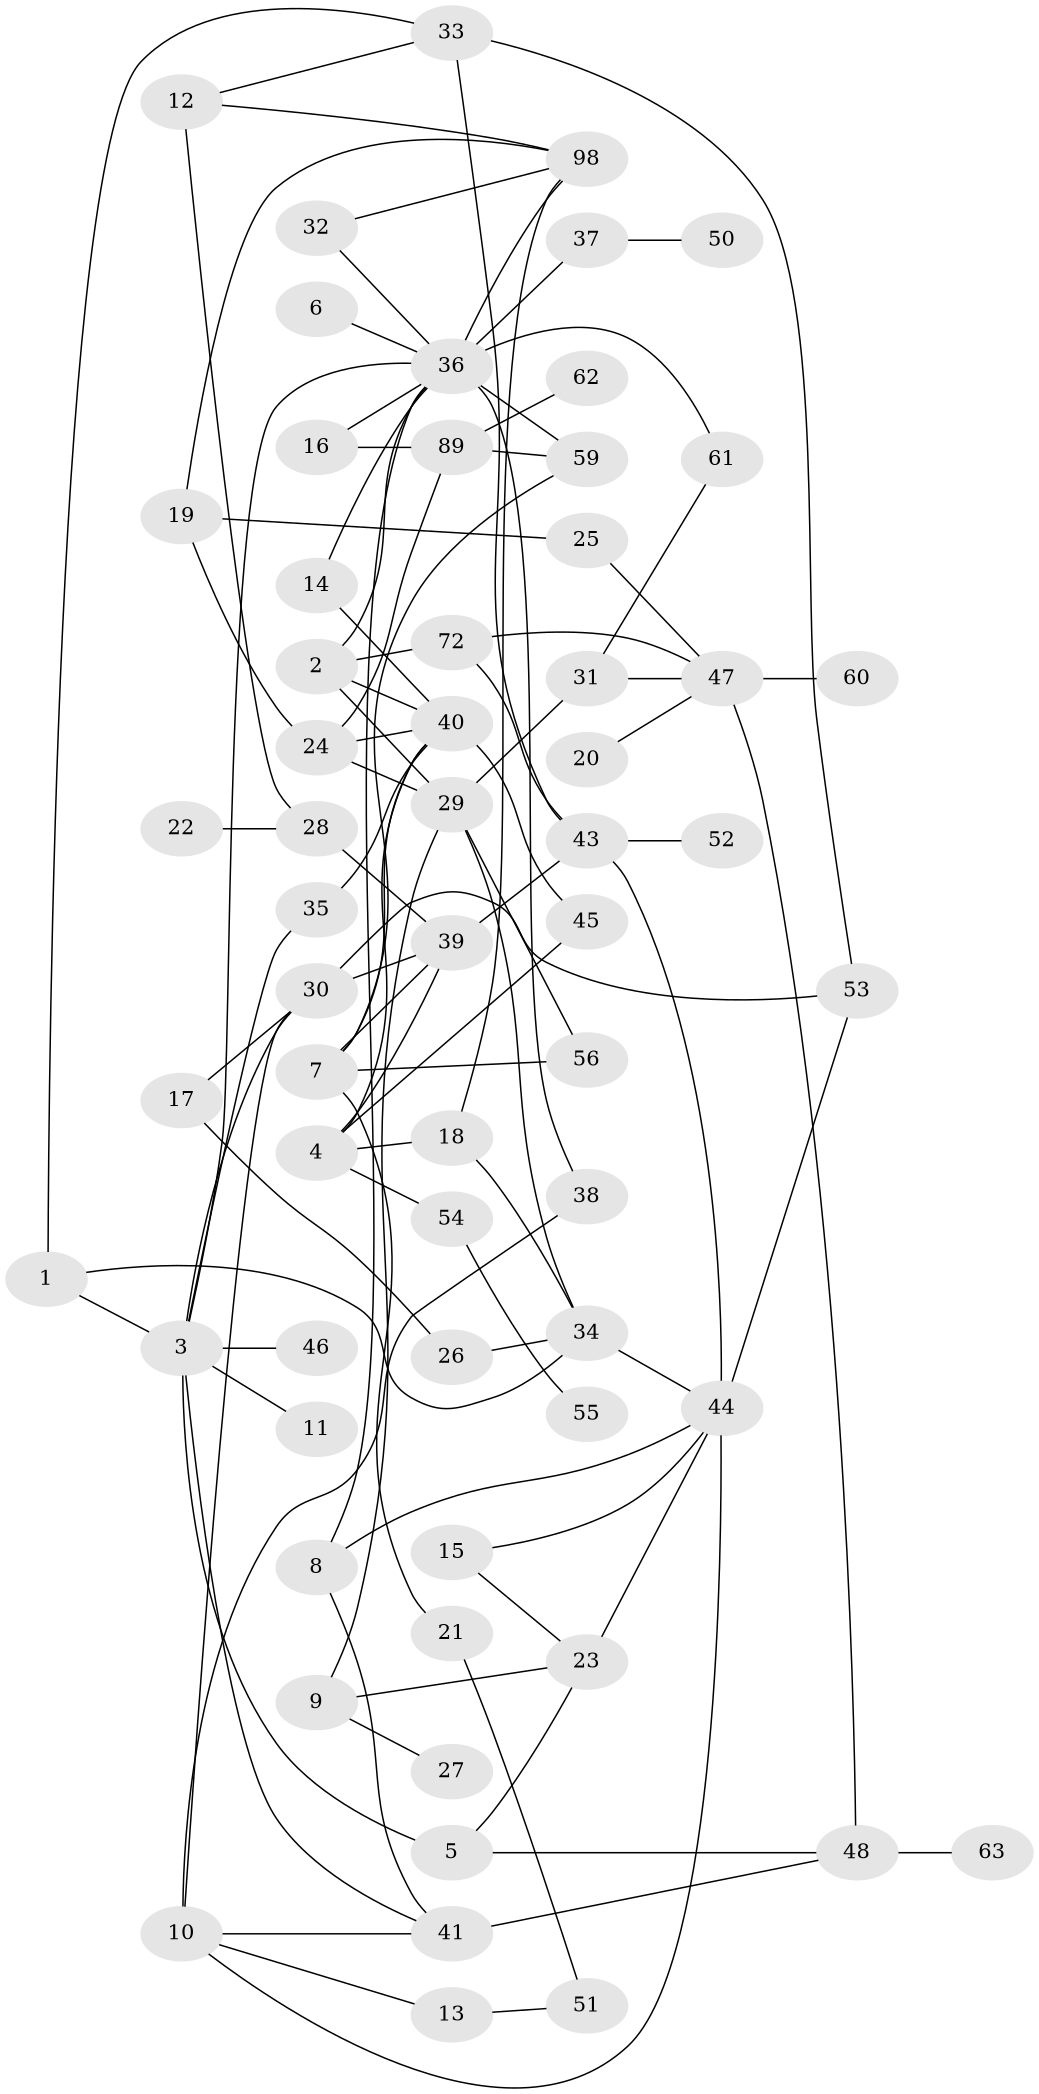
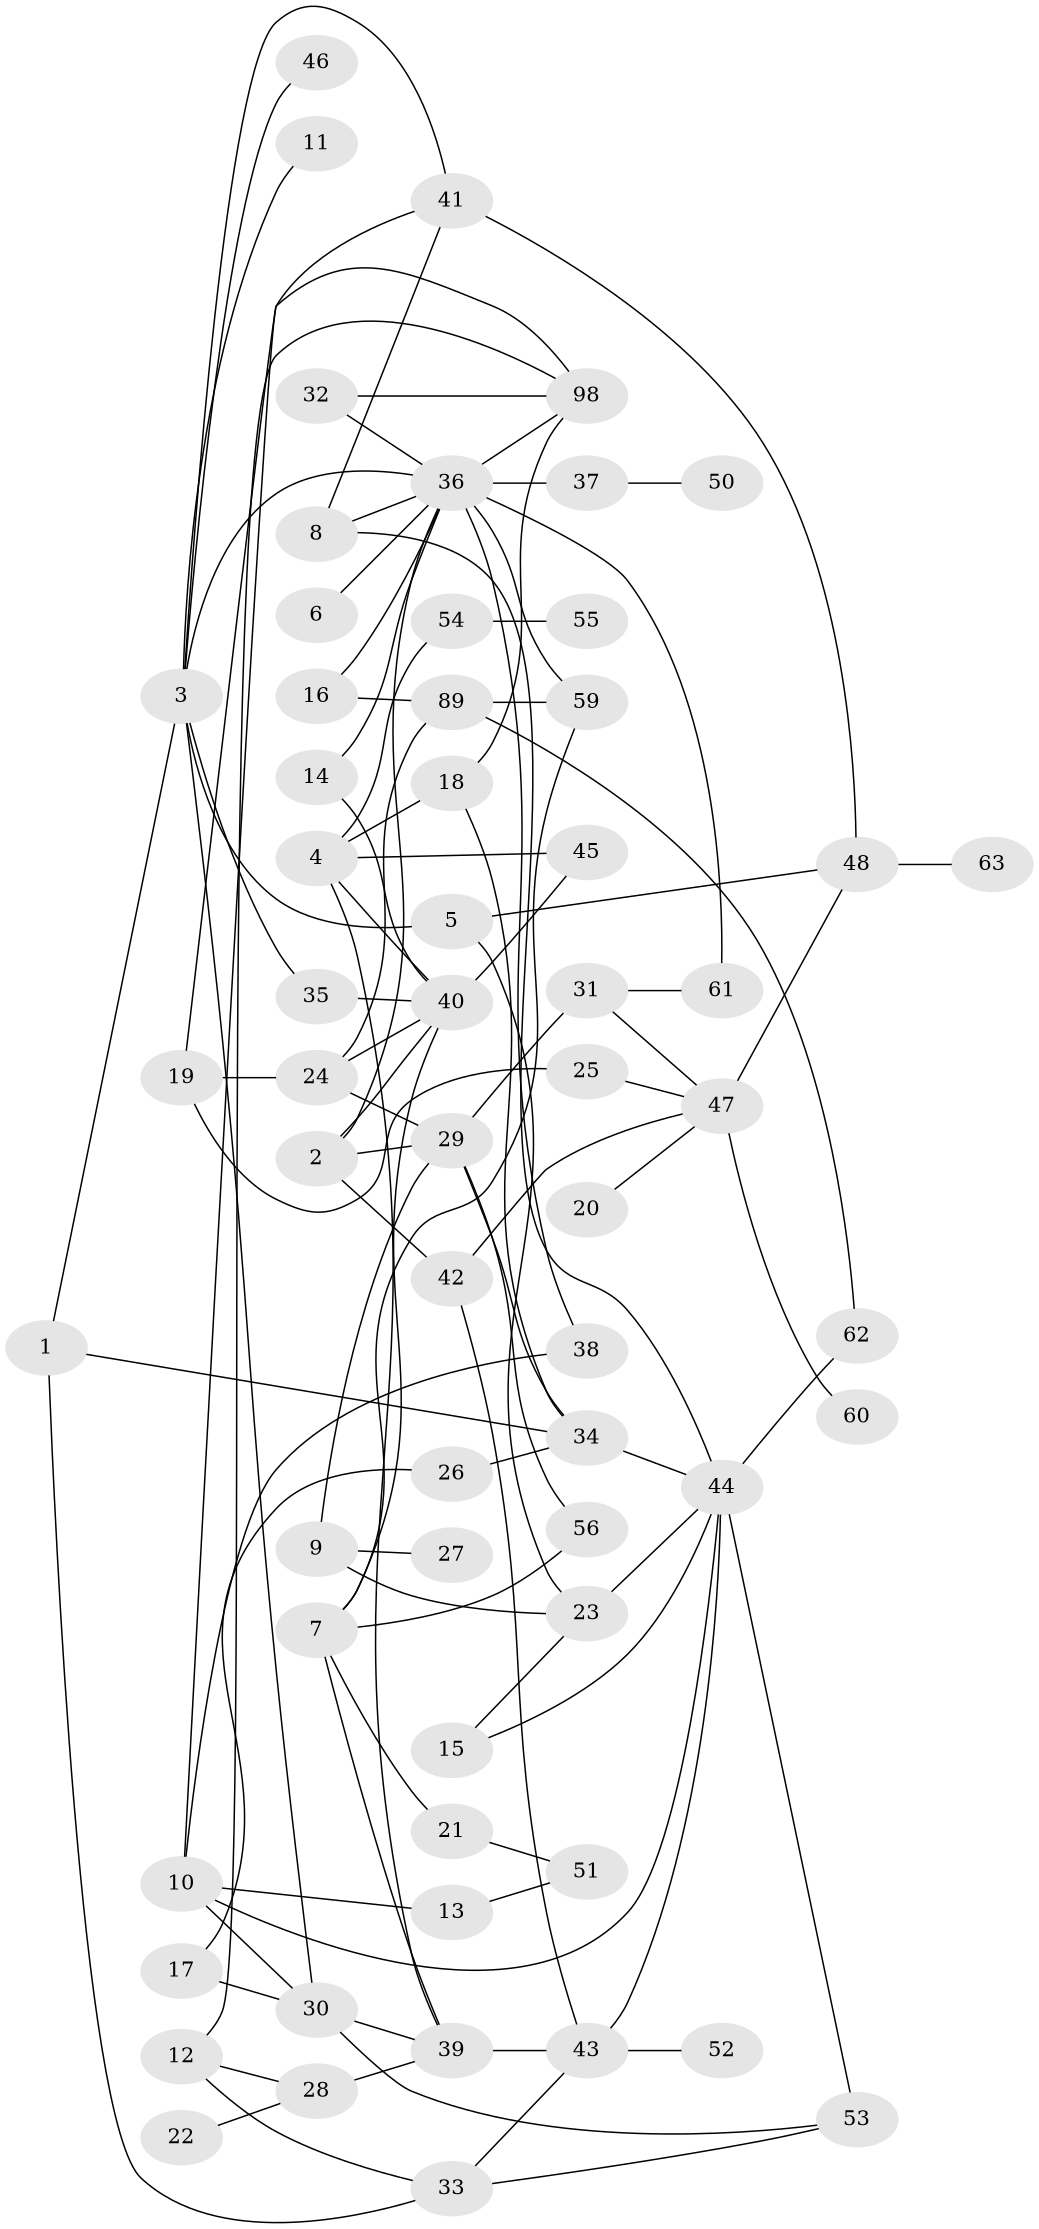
(452, 643) -> (452, 1279)
none -> (787, 1410)
